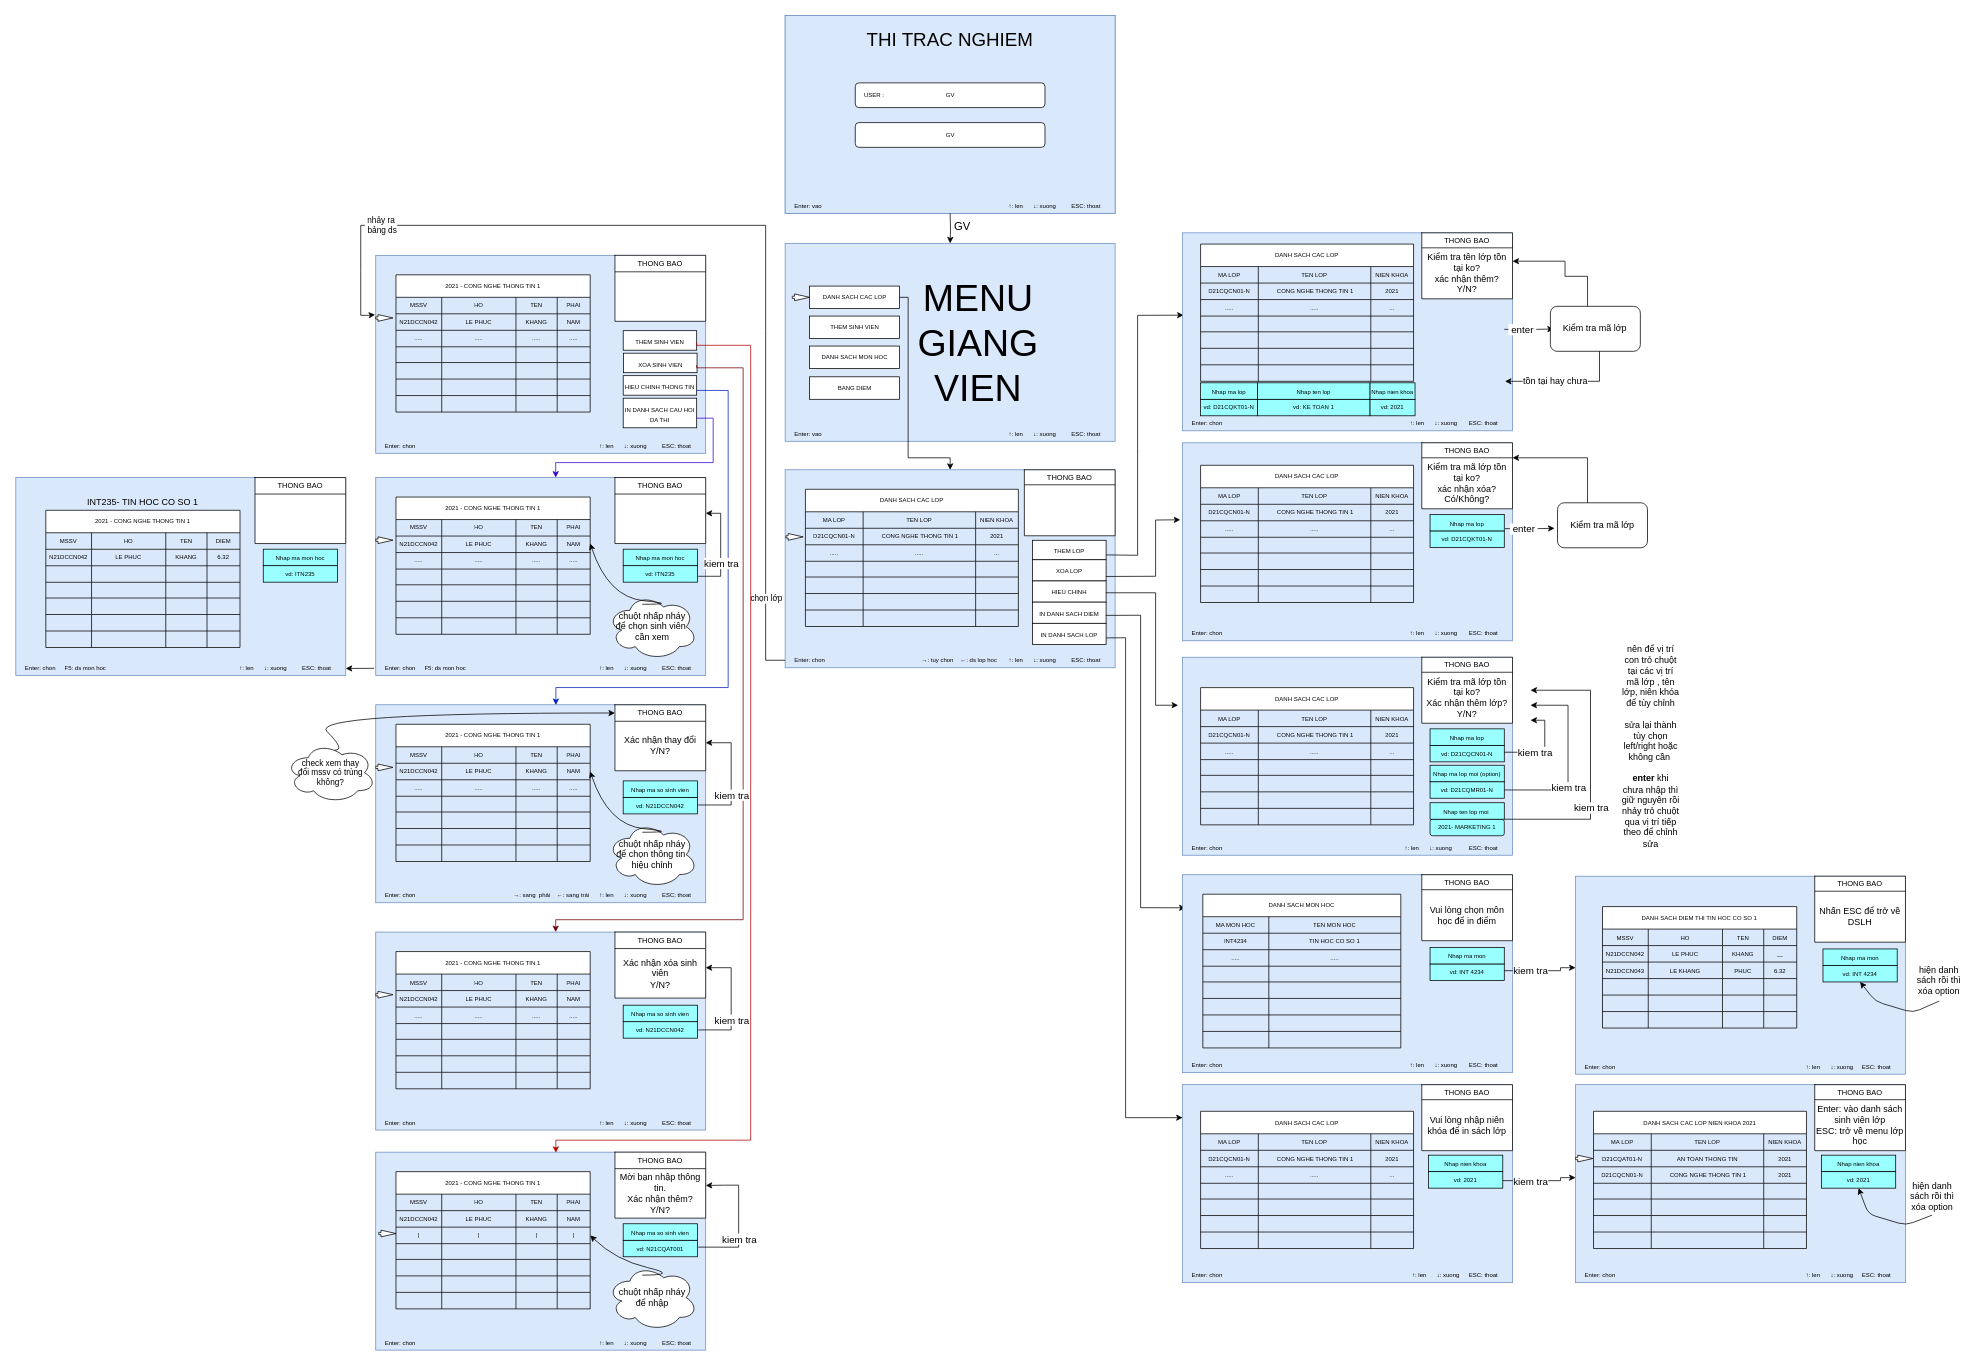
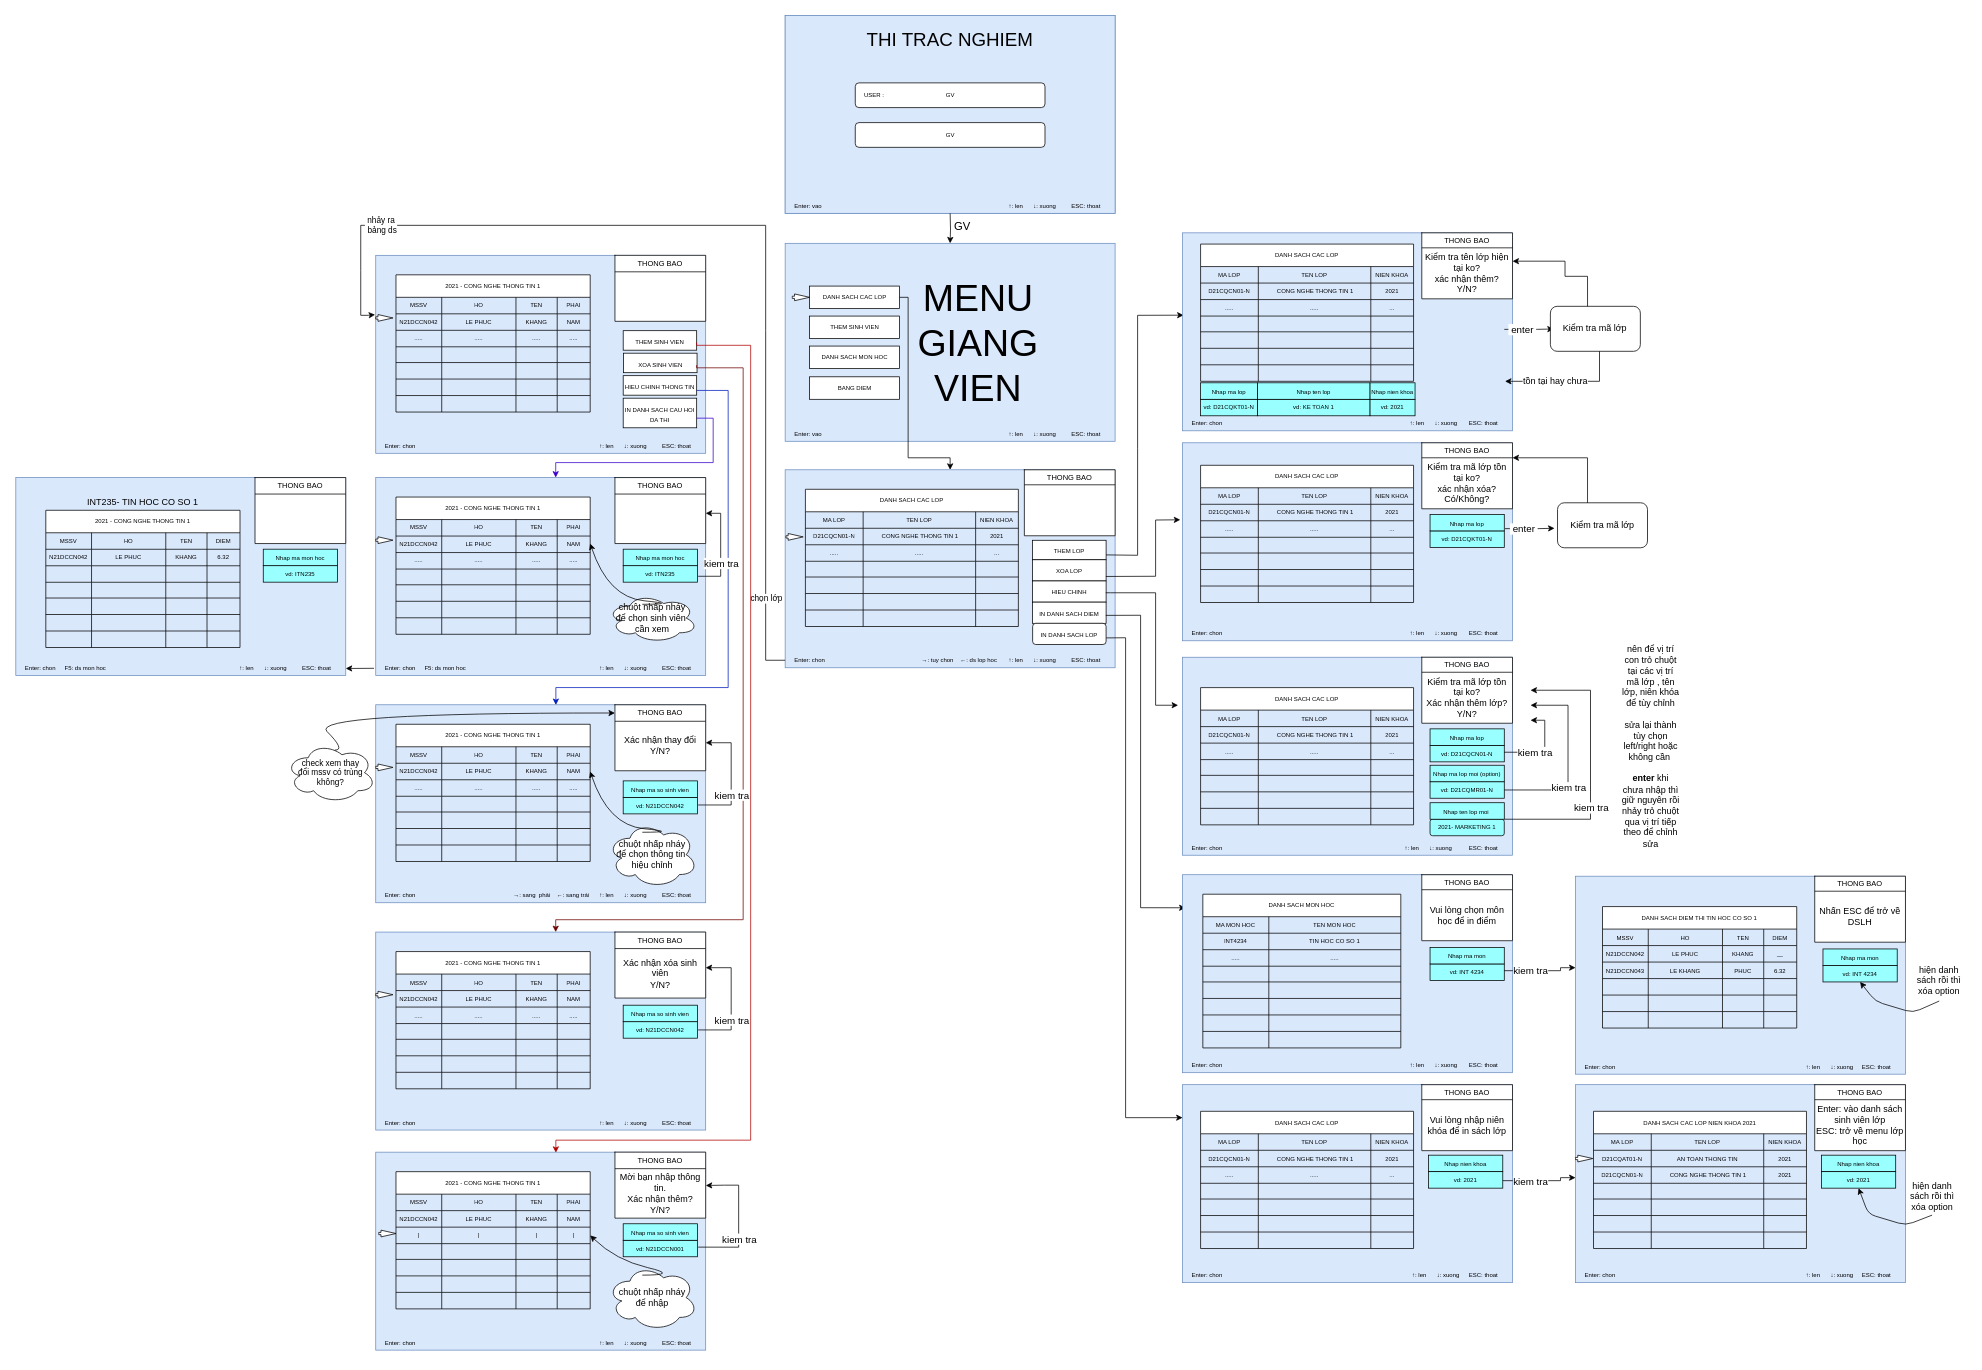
(1467, 273) -> (1467, 273)
(652, 627) -> (652, 618)
(1069, 634) -> (1069, 634)
(660, 1249) -> (660, 1249)
